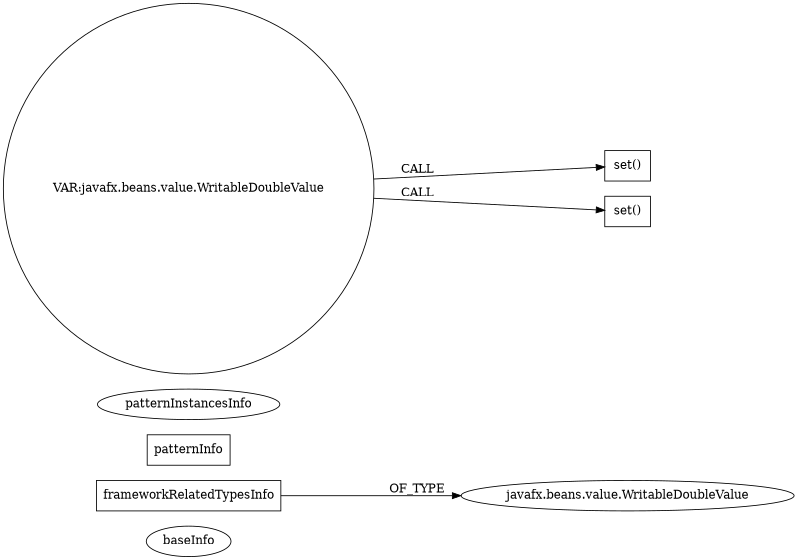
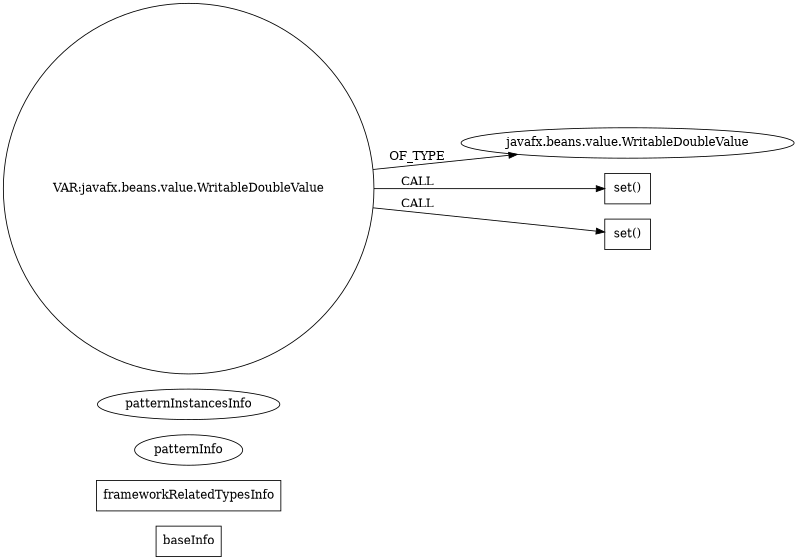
(189, 450) -> (189, 450)
(367, 496) -> (441, 162)
(189, 541) -> (189, 541)
